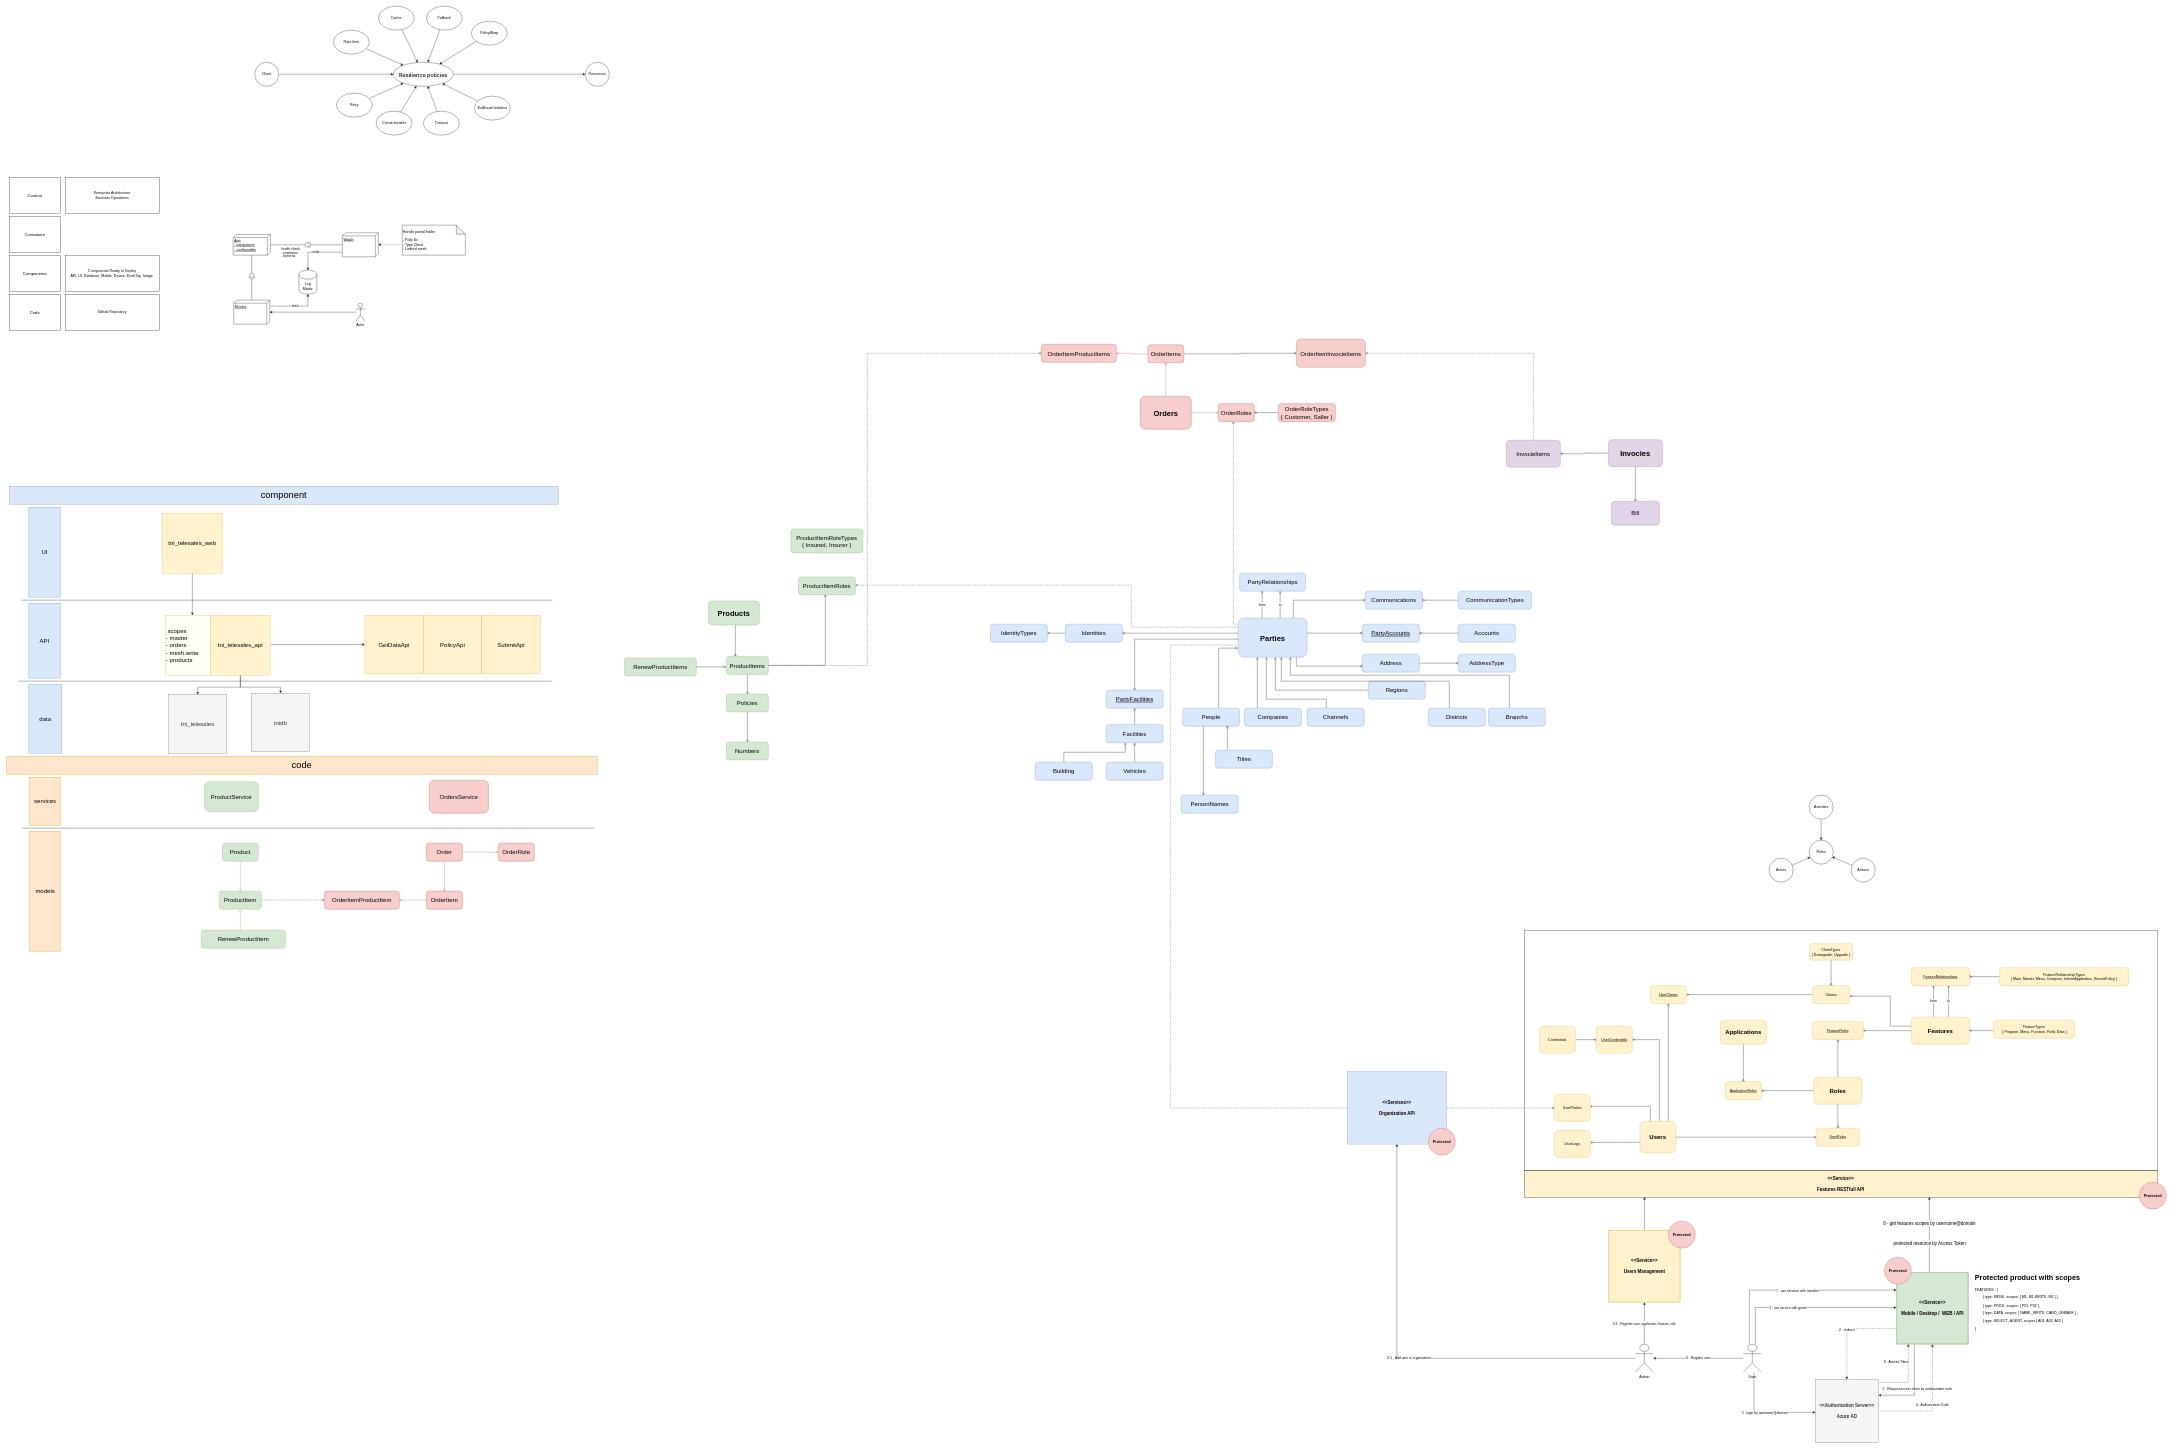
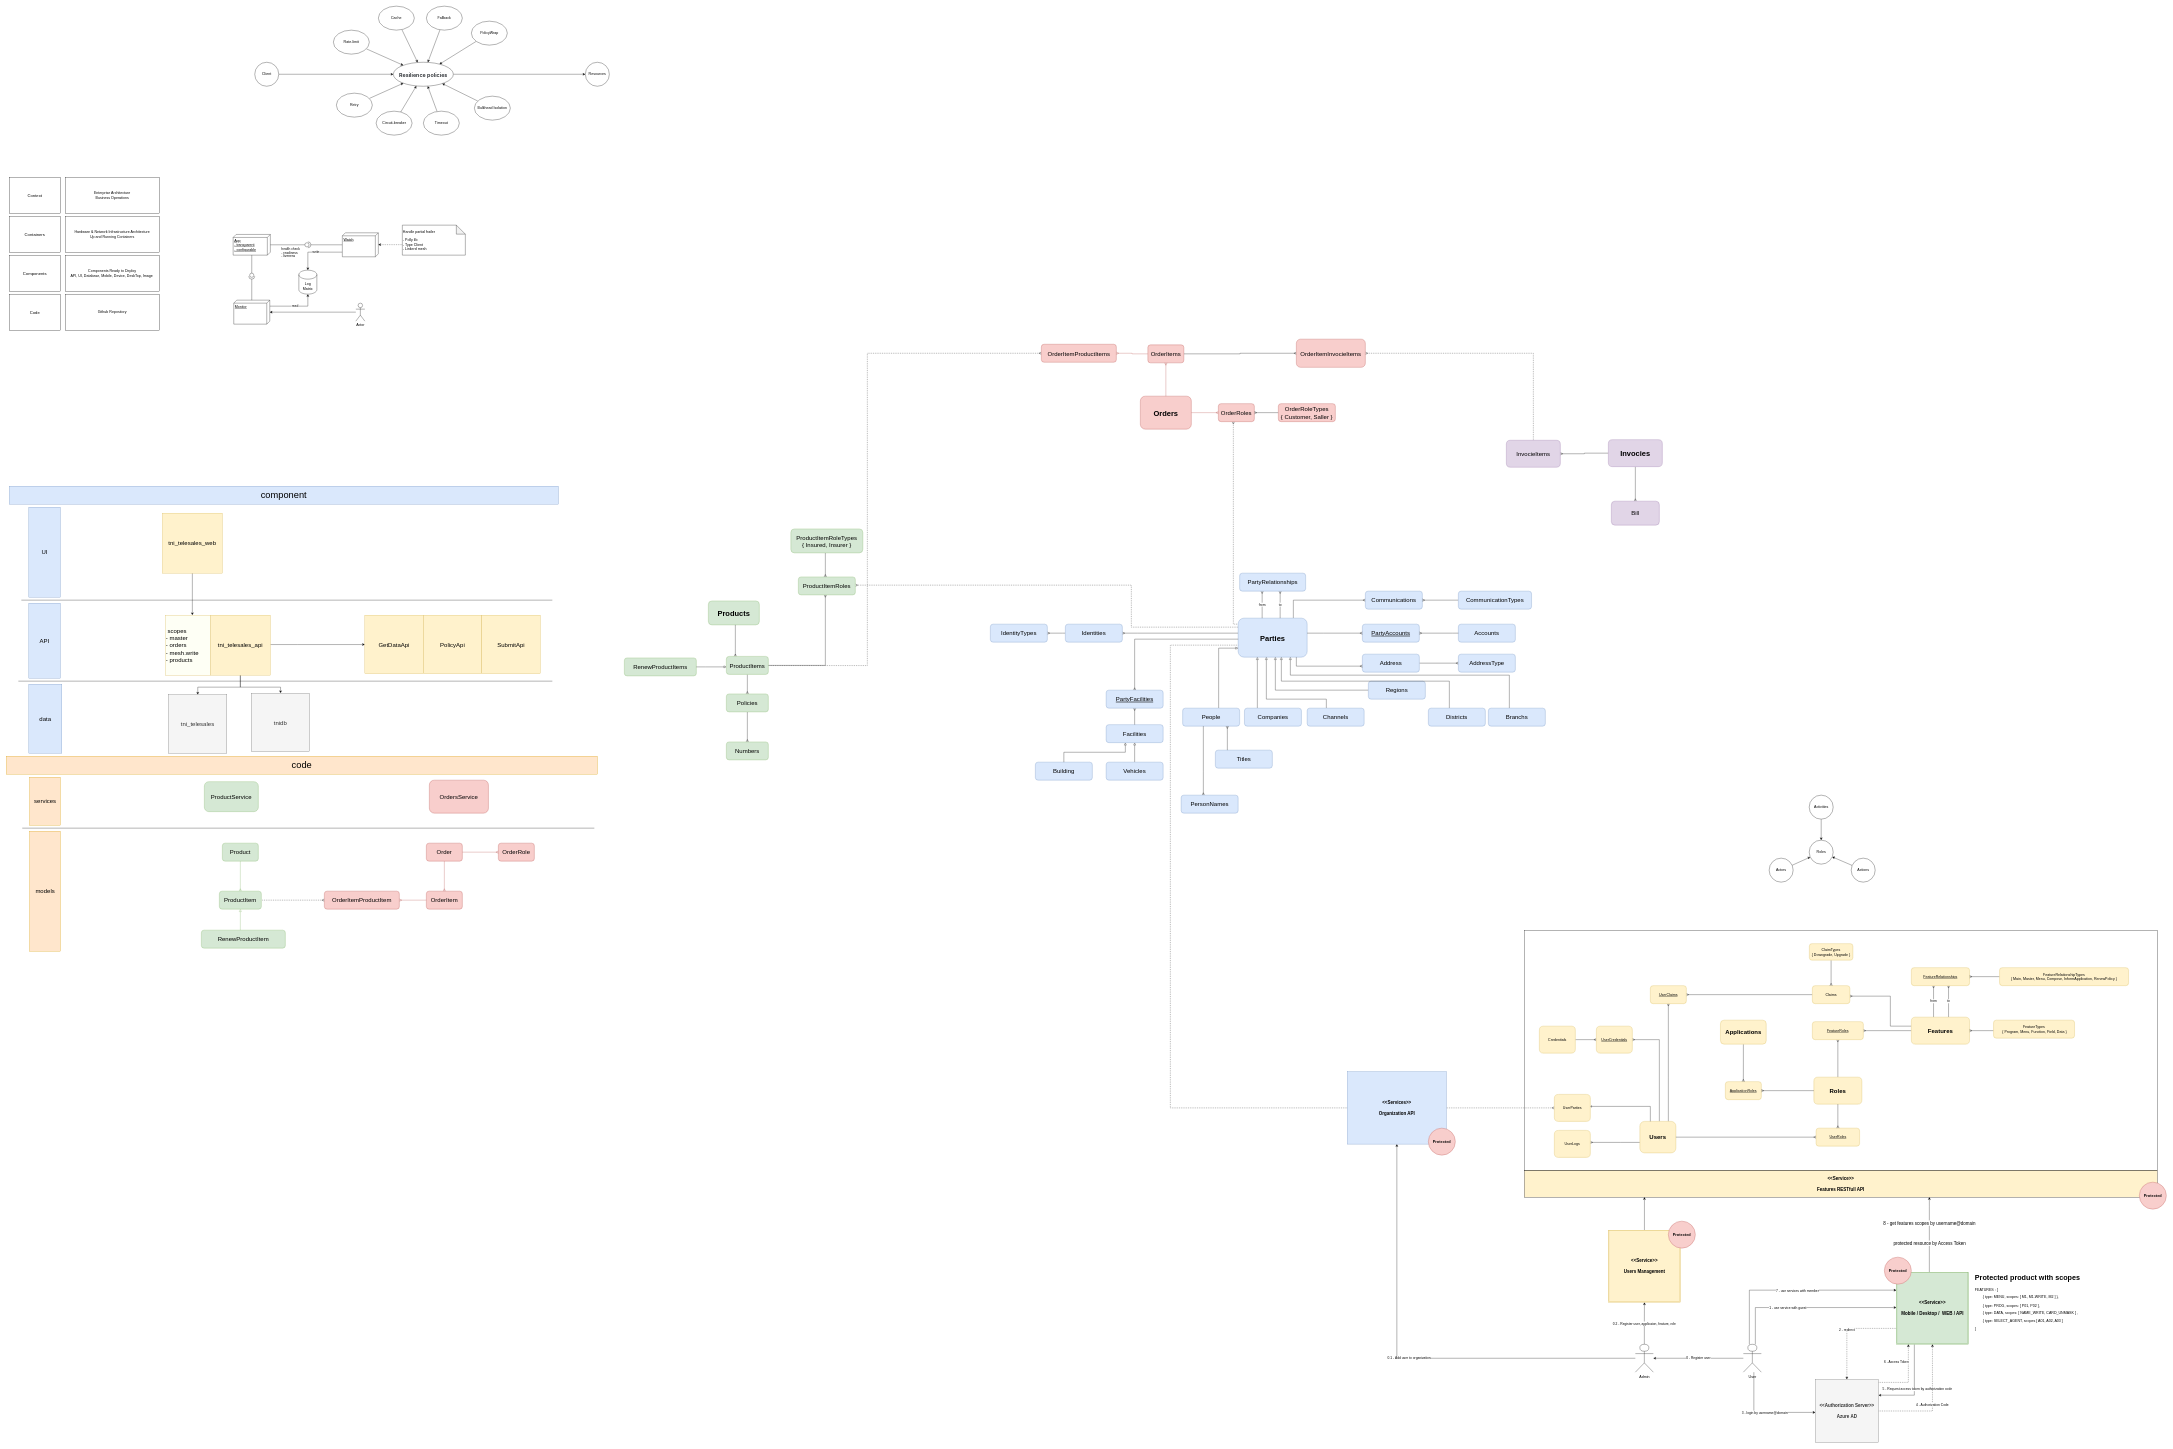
none -> (112, 234)
none -> (825, 565)
